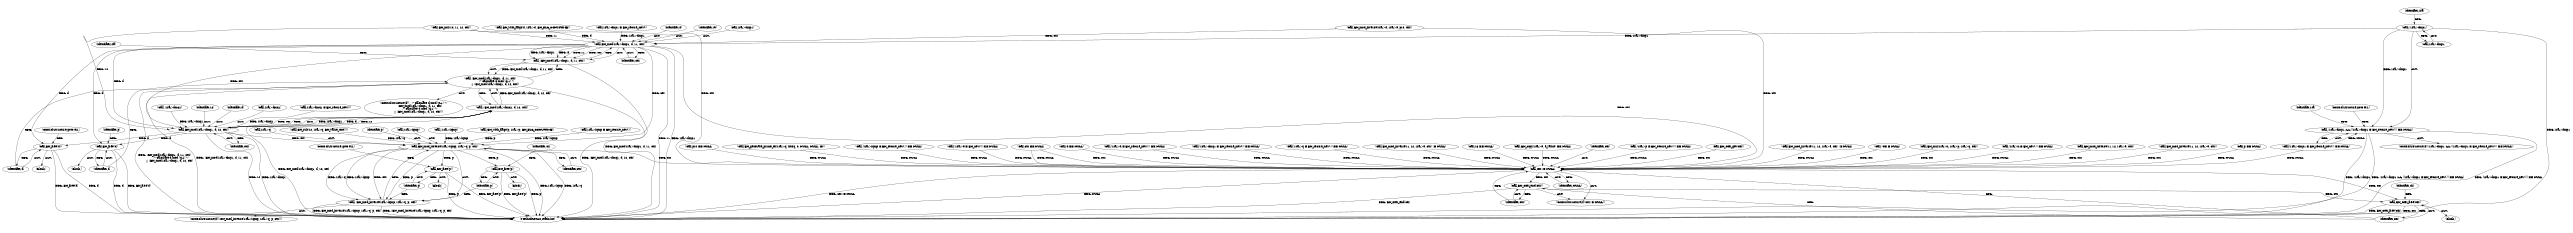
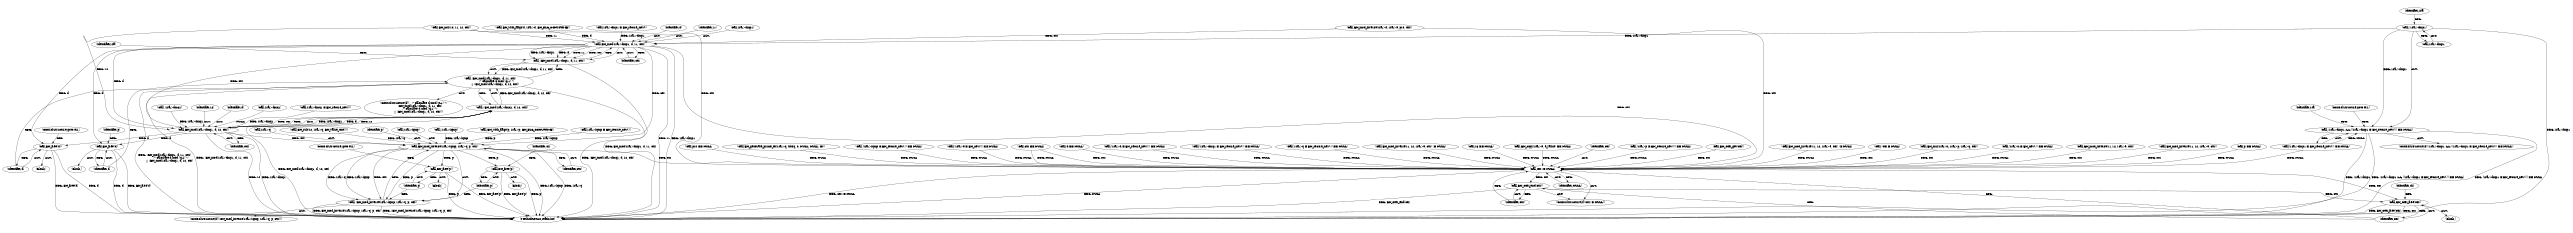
(708, 28) -> (708, 28)
(241, 122) -> (241, 122)
